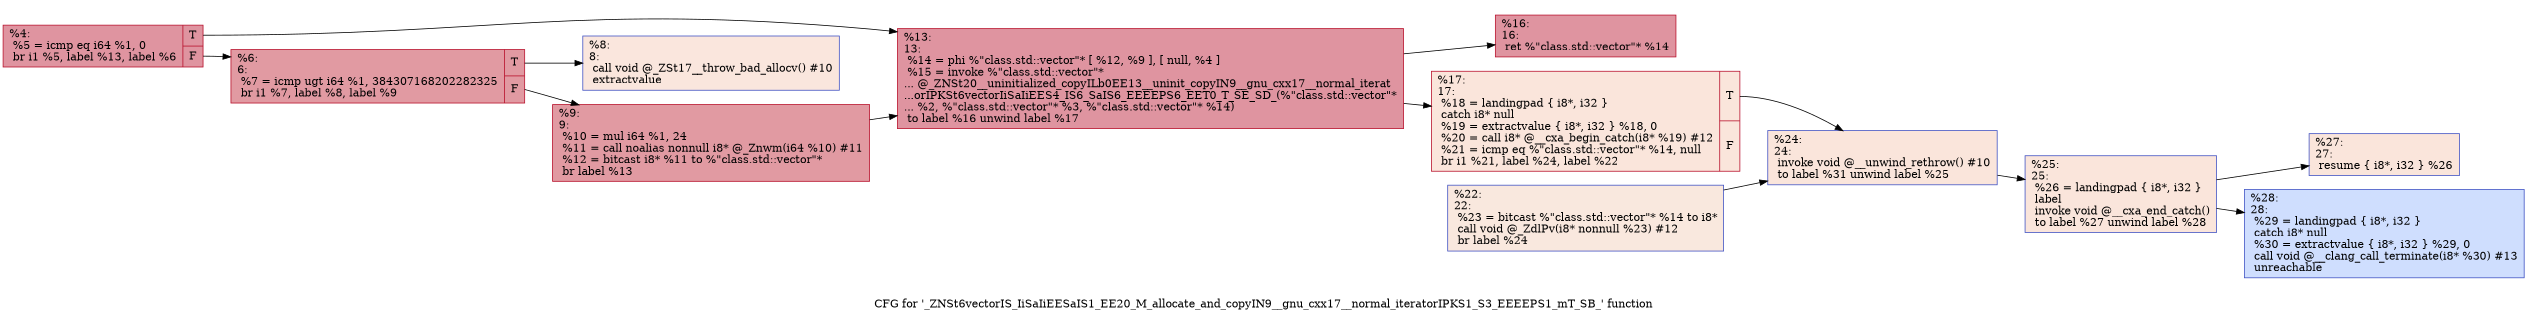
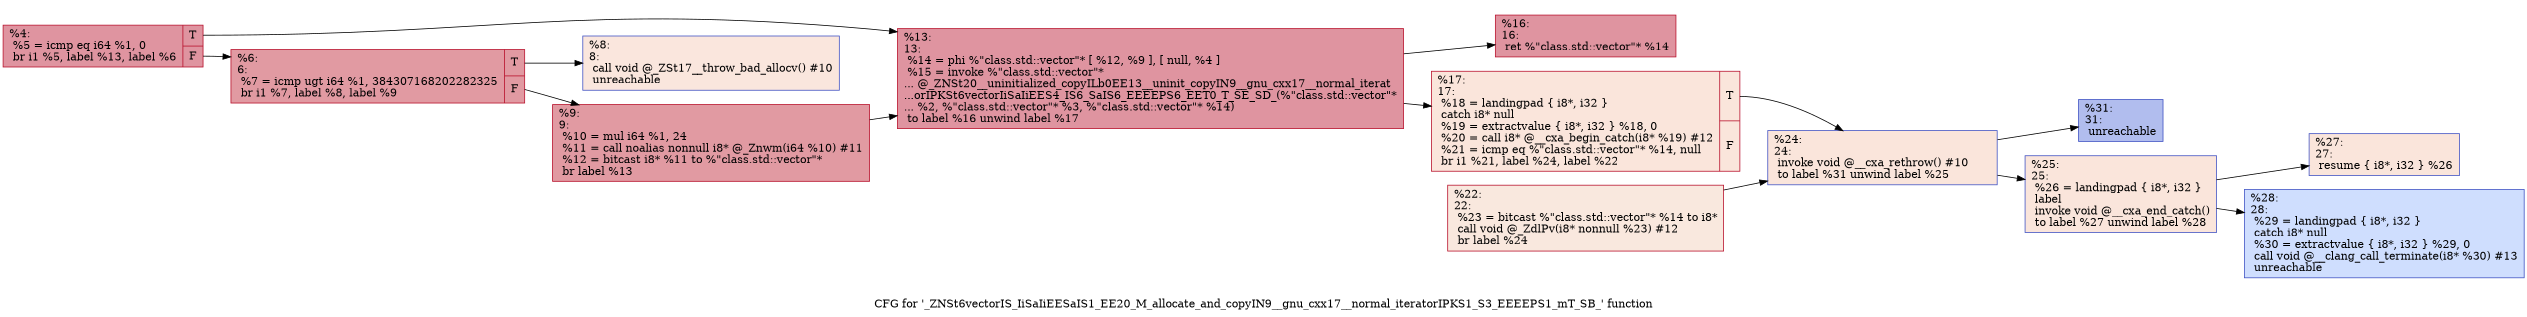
(625, 80) -> (625, 80)
none -> (2121, 120)
(1882, 163) -> (1871, 163)
(1586, 218) -> (1586, 218)
